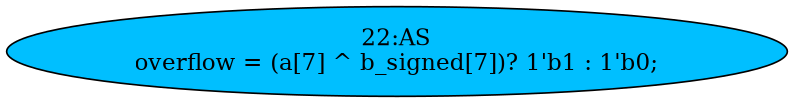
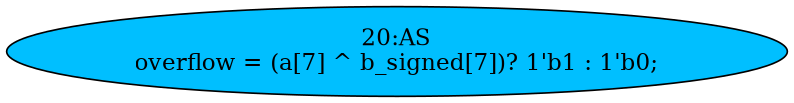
(397, 51) -> (397, 51)
